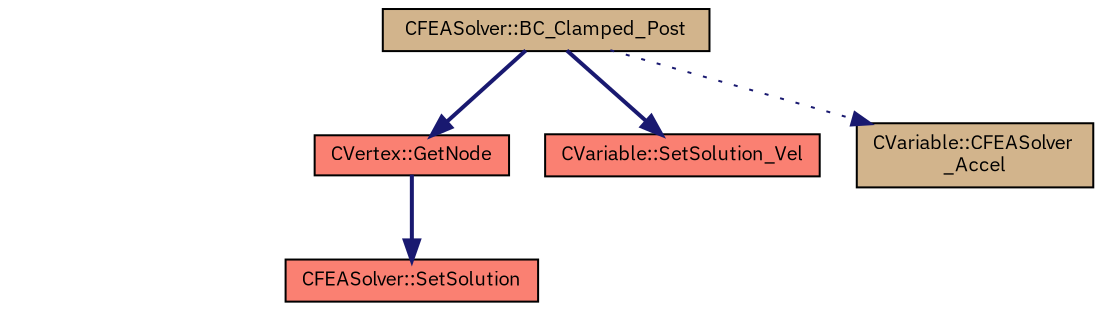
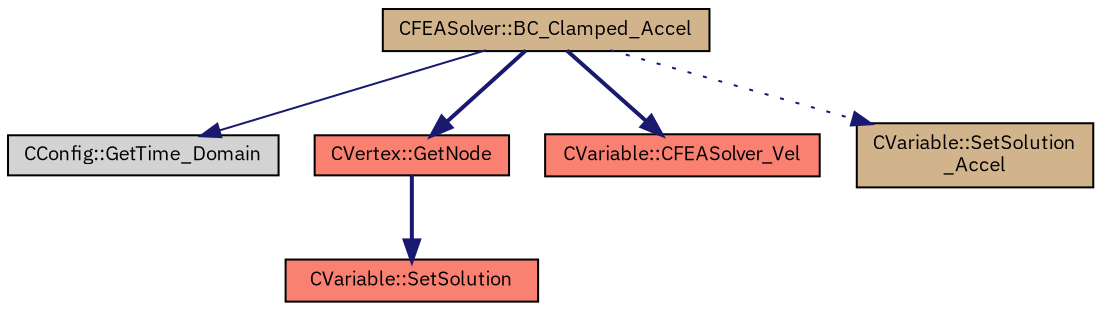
(546, 30) -> (546, 30)
none -> (143, 155)
(682, 155) -> (682, 155)
(975, 155) -> (975, 155)
(412, 281) -> (412, 281)
